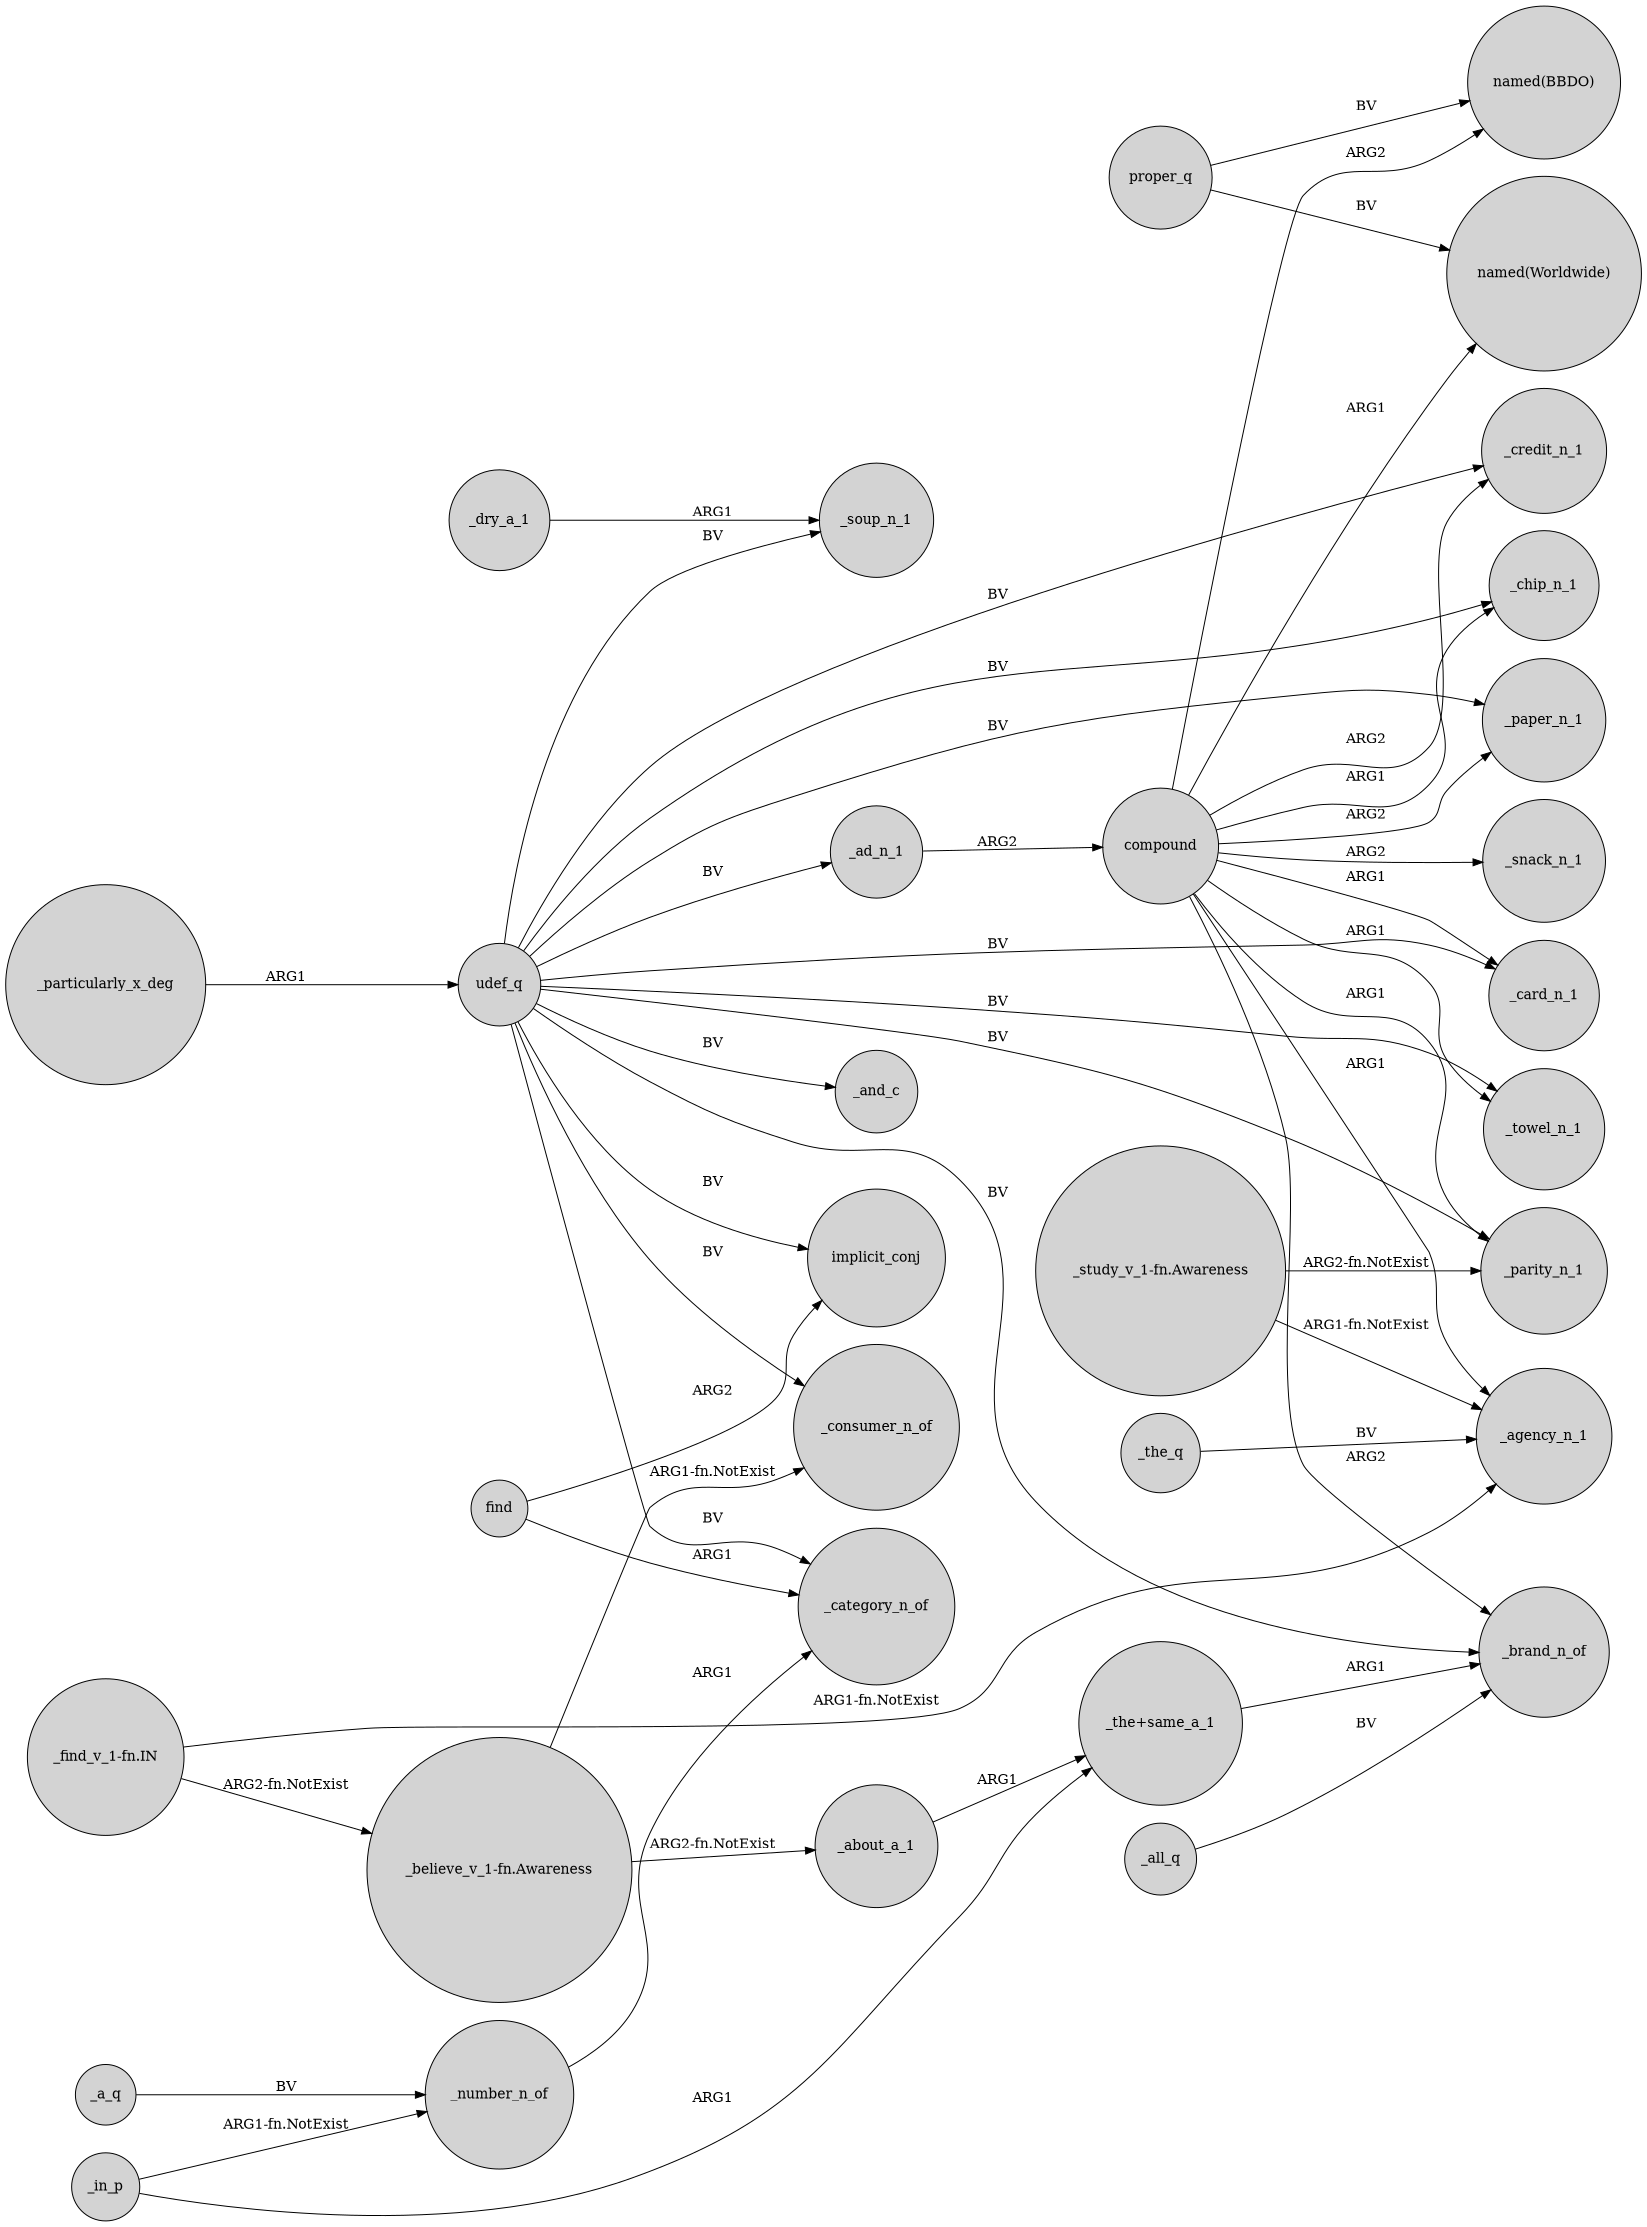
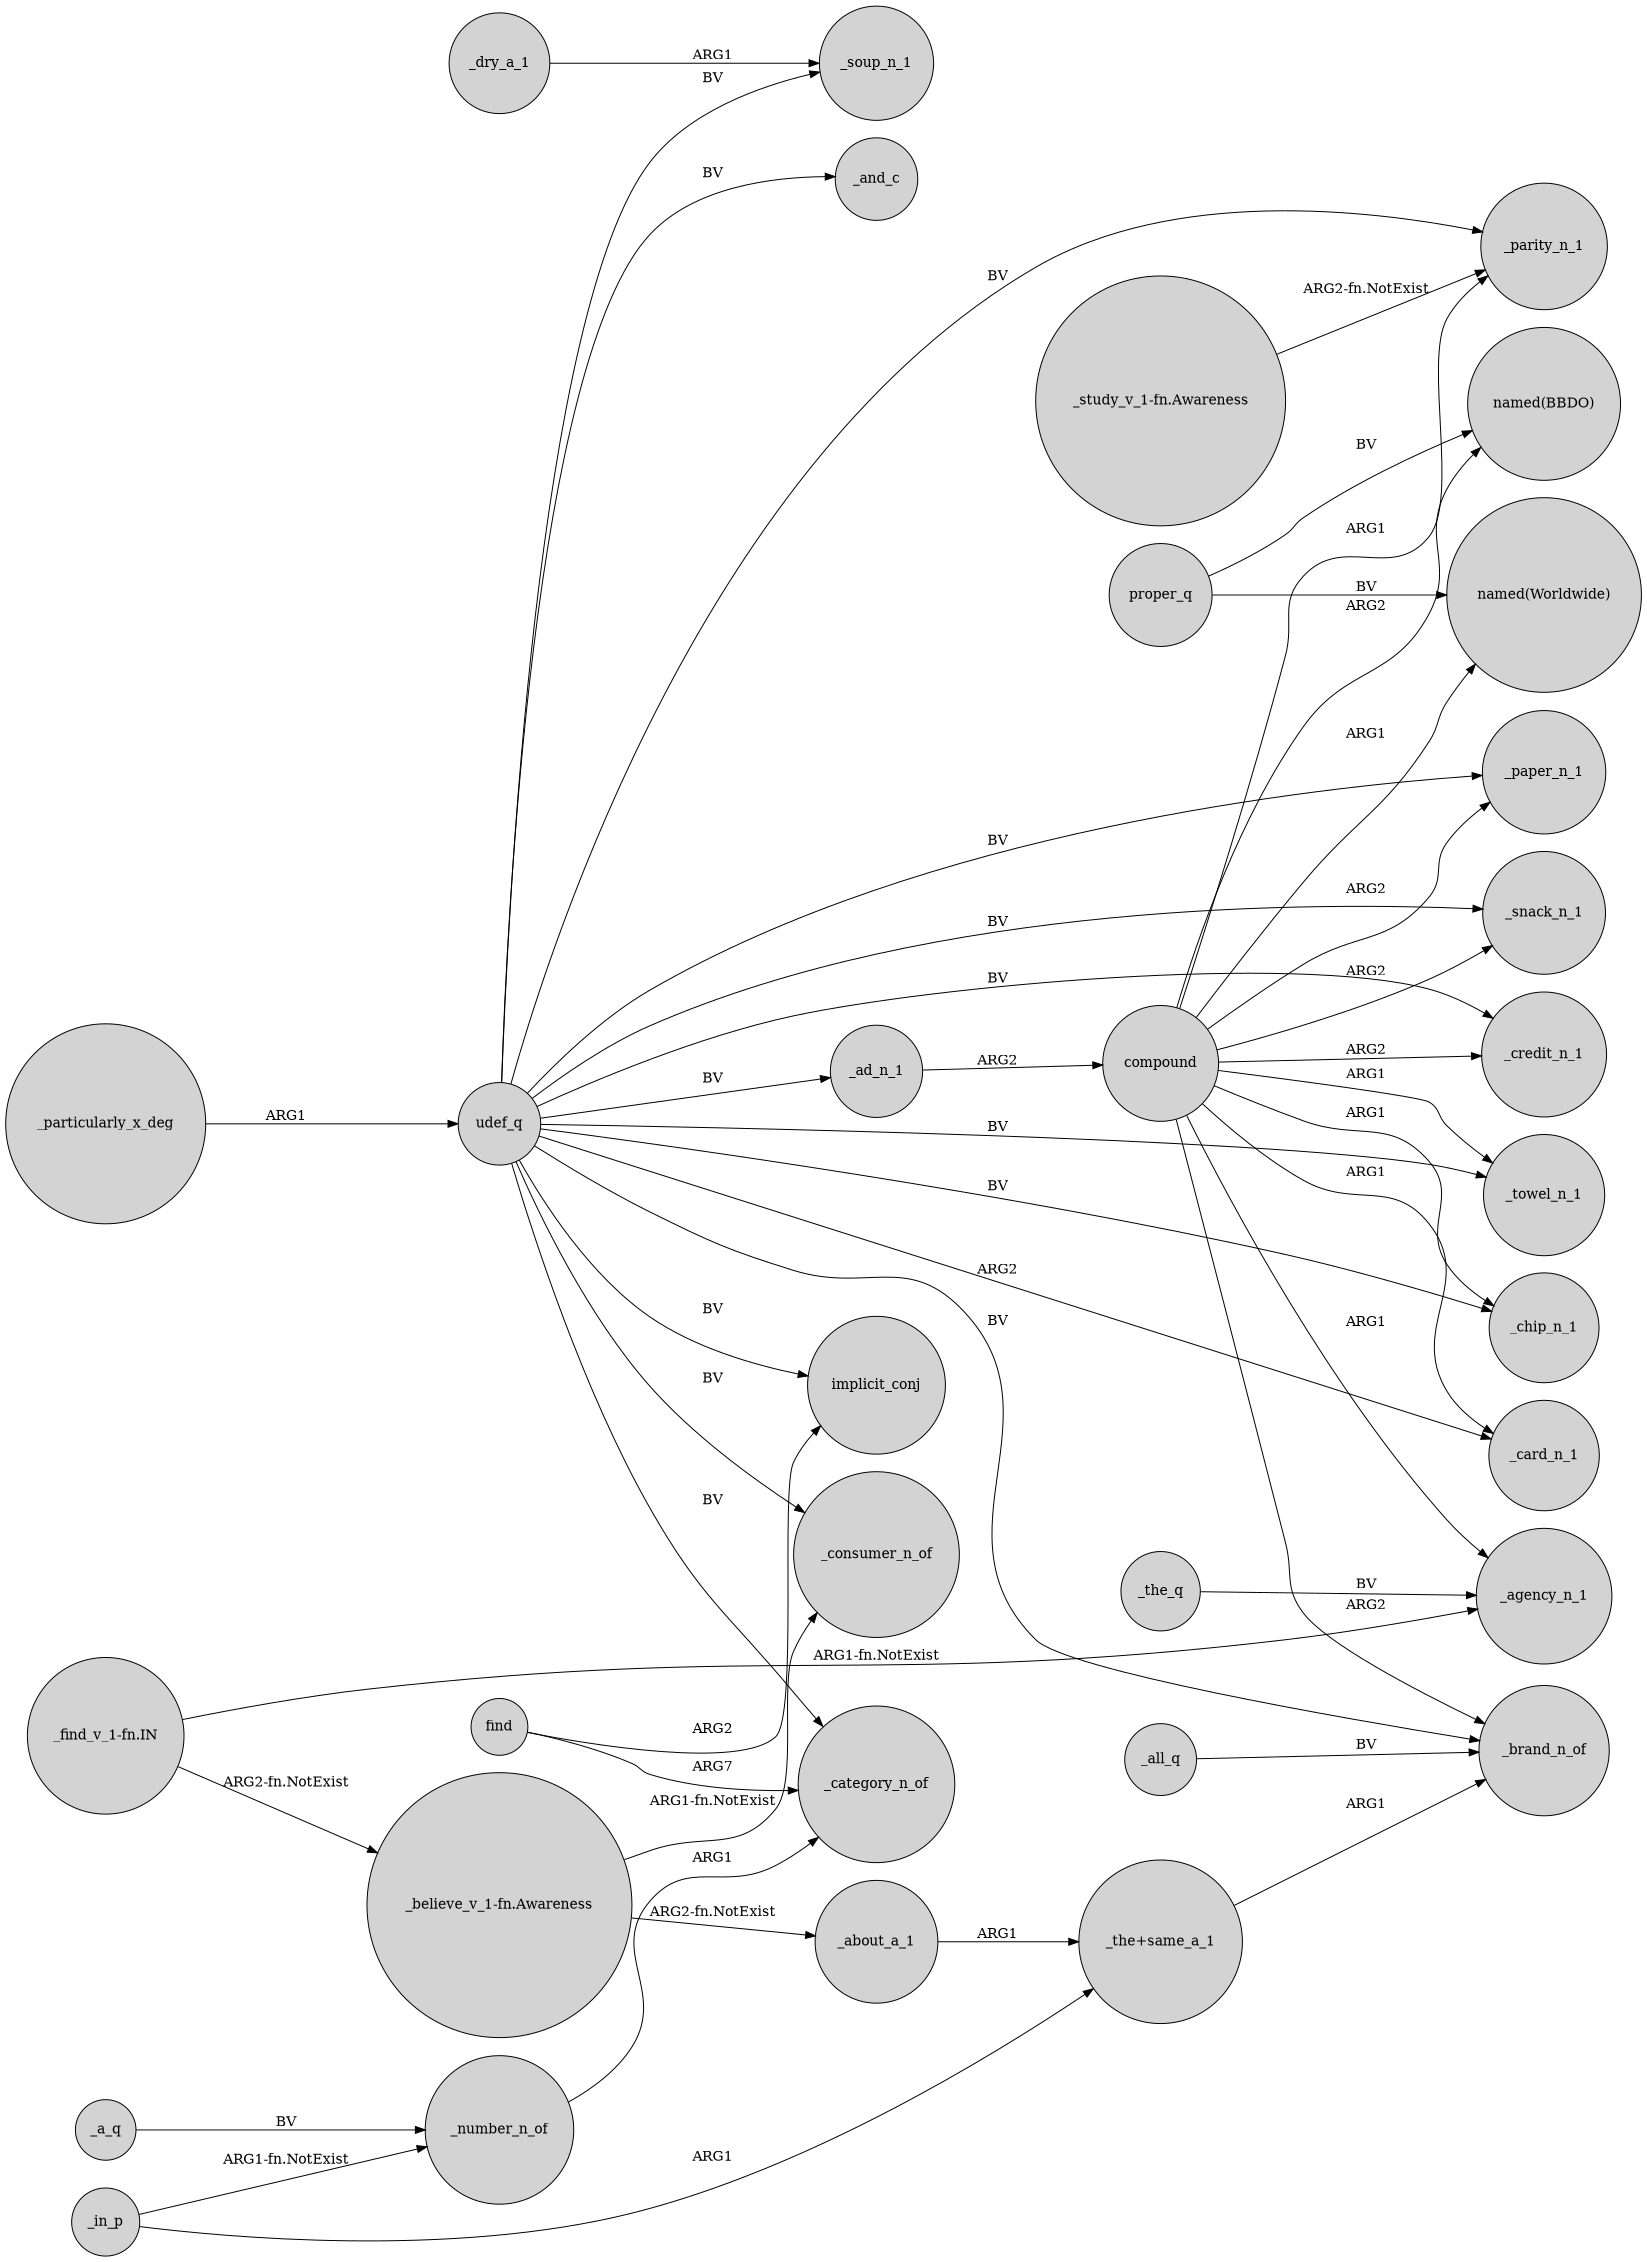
none -> (986, 934)
(998, 945) -> (998, 1270)
(1374, 1363) -> none
(713, 1556) -> (713, 1767)
